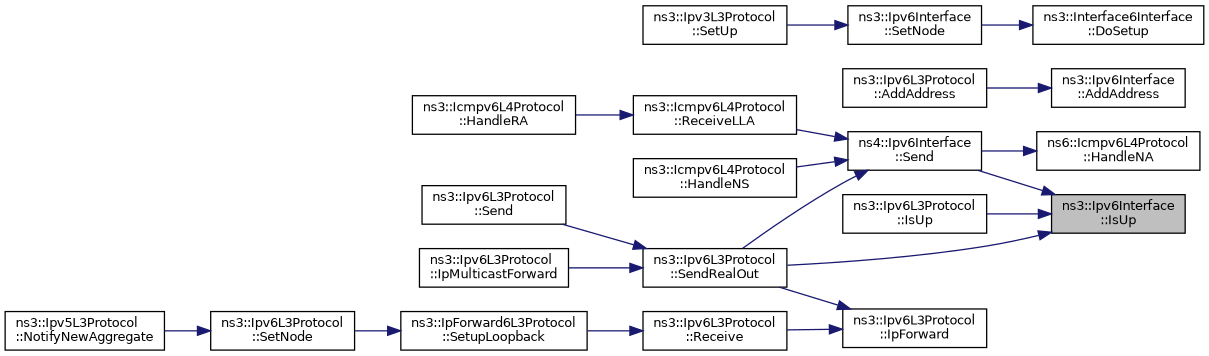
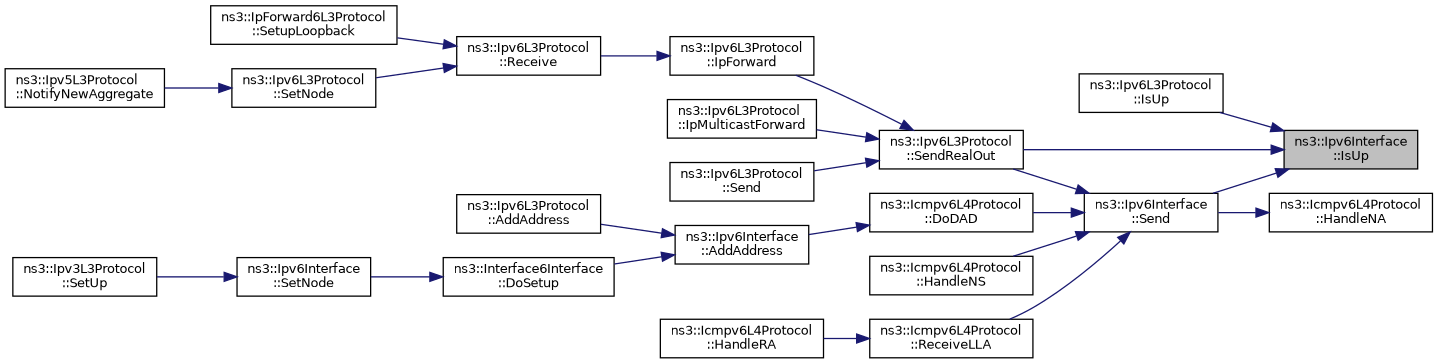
(915, 151) -> (1151, 213)
(1118, 151) -> (1351, 213)
none -> (951, 213)
none -> (638, 260)
(809, 296) -> (849, 98)
(371, 331) -> (410, 73)
